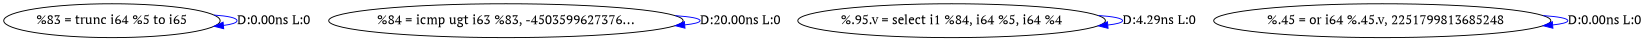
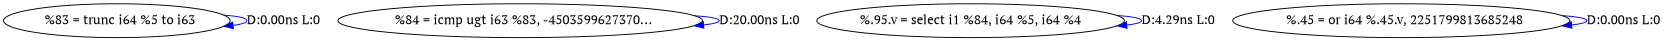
(112, 21) -> (117, 21)
(506, 21) -> (520, 21)
